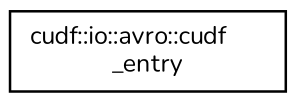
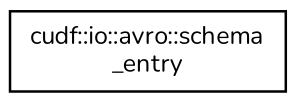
(148, 51) -> (148, 51)
